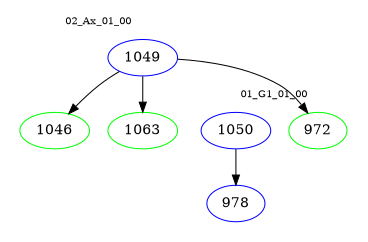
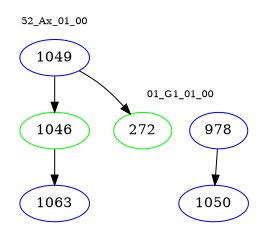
(99, 22) -> (55, 22)
(143, 89) -> (55, 162)
(143, 131) -> (55, 204)
(318, 131) -> (143, 131)
(236, 162) -> (217, 162)
